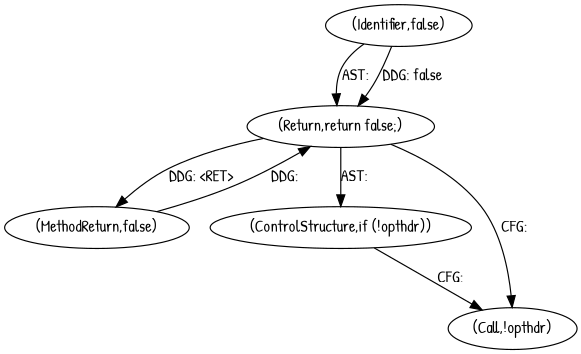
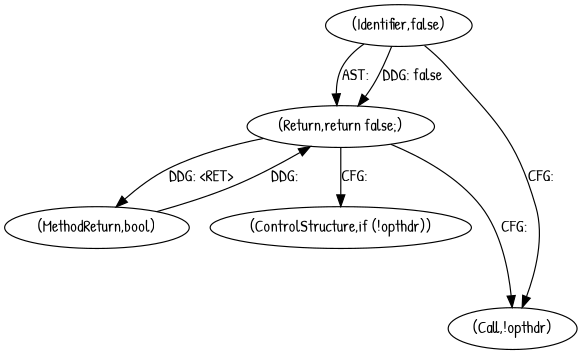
(356, 177) -> (356, 177)
(97, 228) -> (97, 228)
(423, 276) -> (517, 157)
